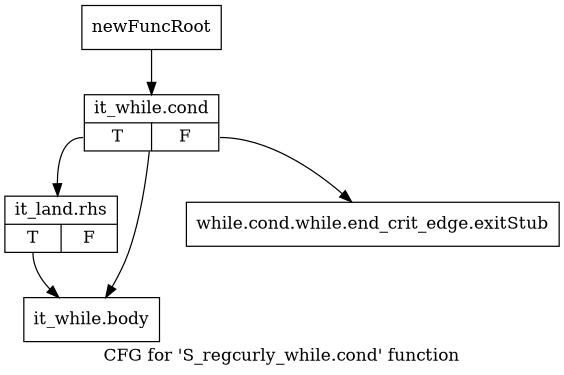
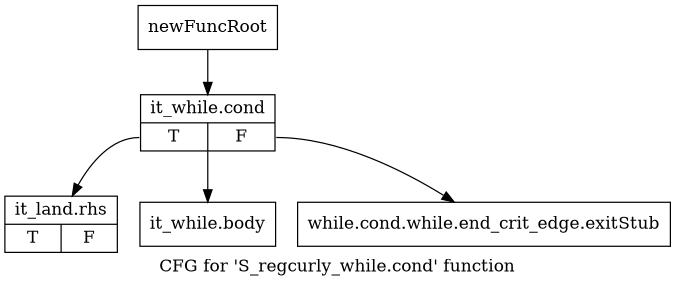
(38, 273) -> none
